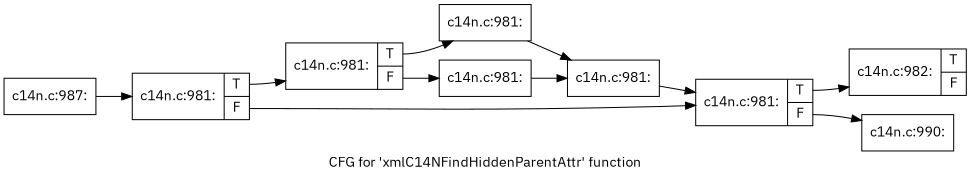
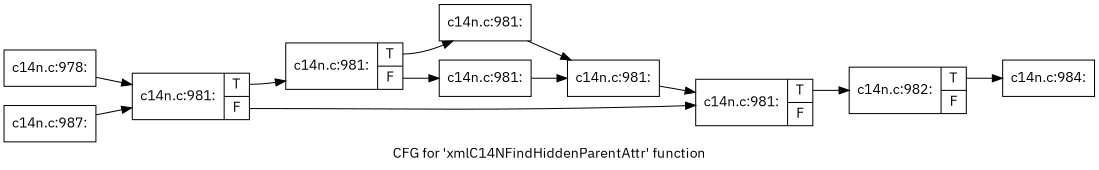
none -> (50, 68)
none -> (1049, 78)
(908, 133) -> none
